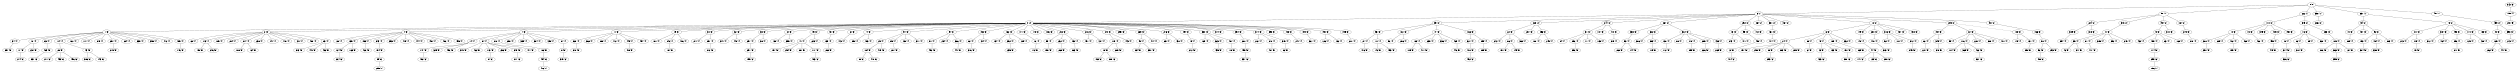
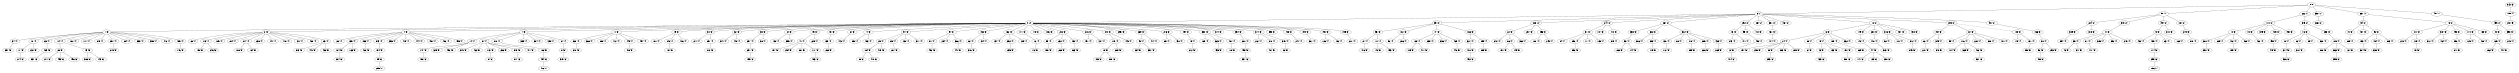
(510, 41) -> none
